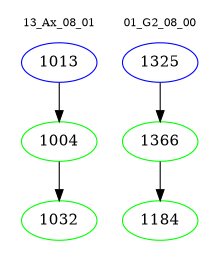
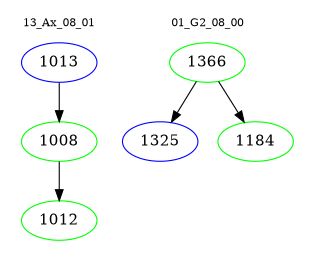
(160, 97) -> (187, 97)
(59, 142) -> (59, 142)
(59, 221) -> (59, 221)
